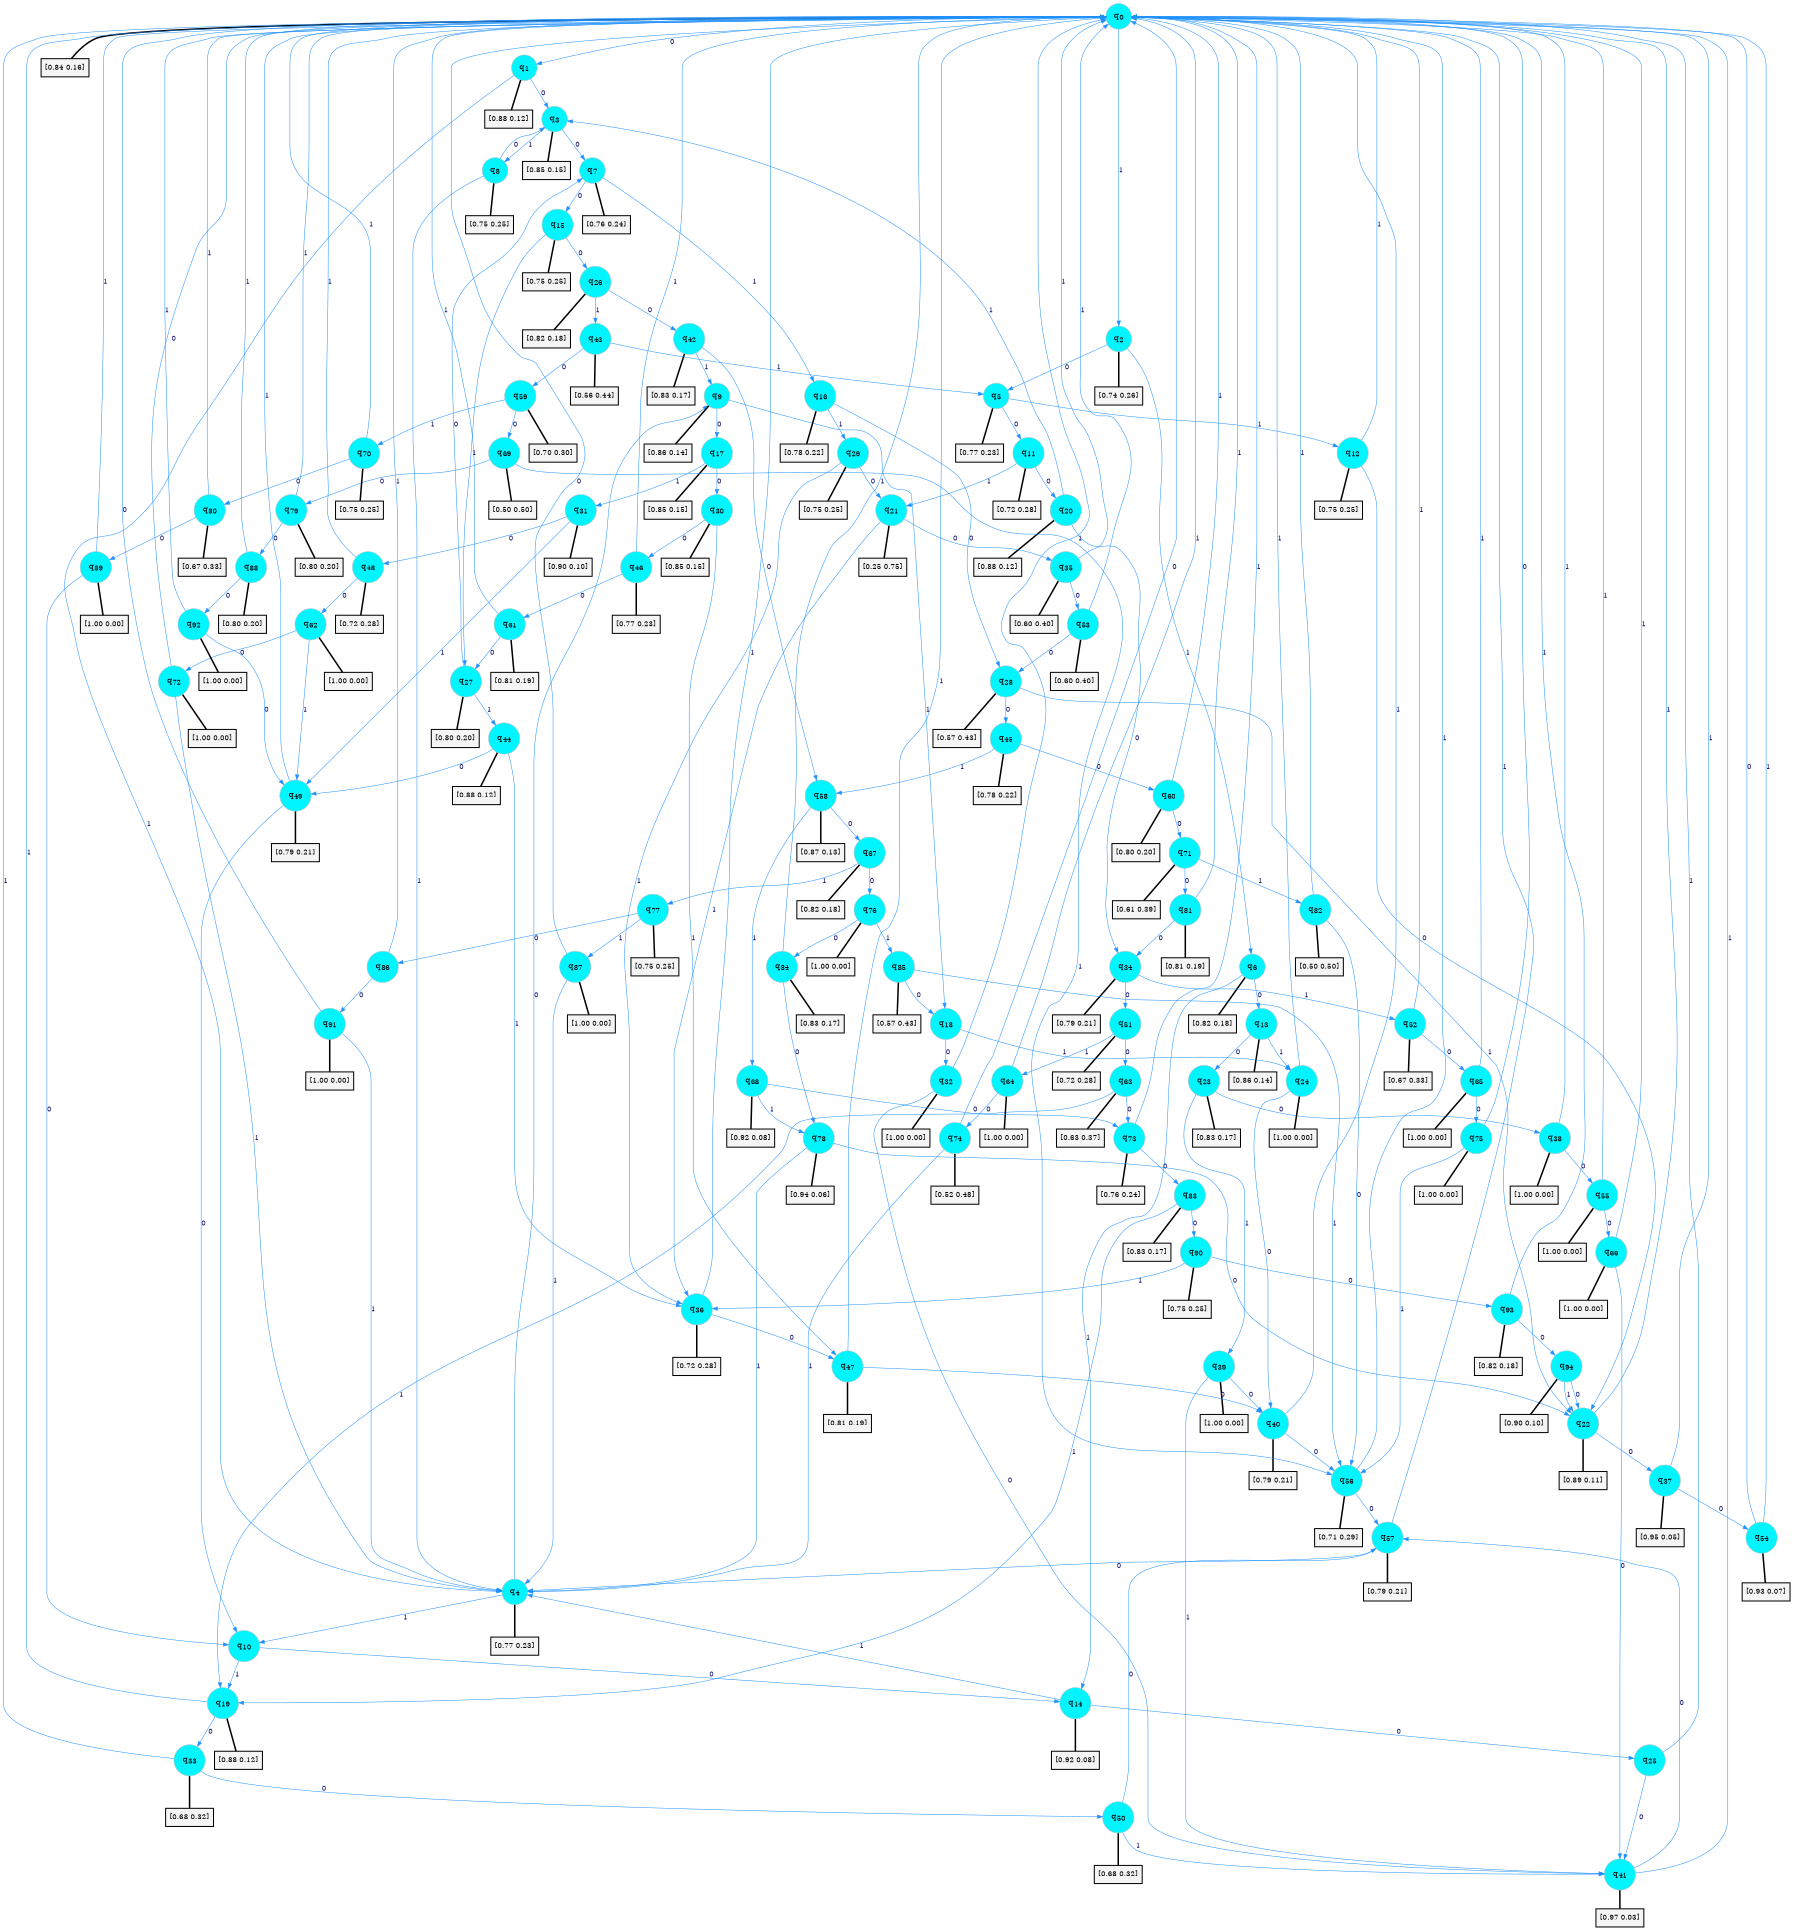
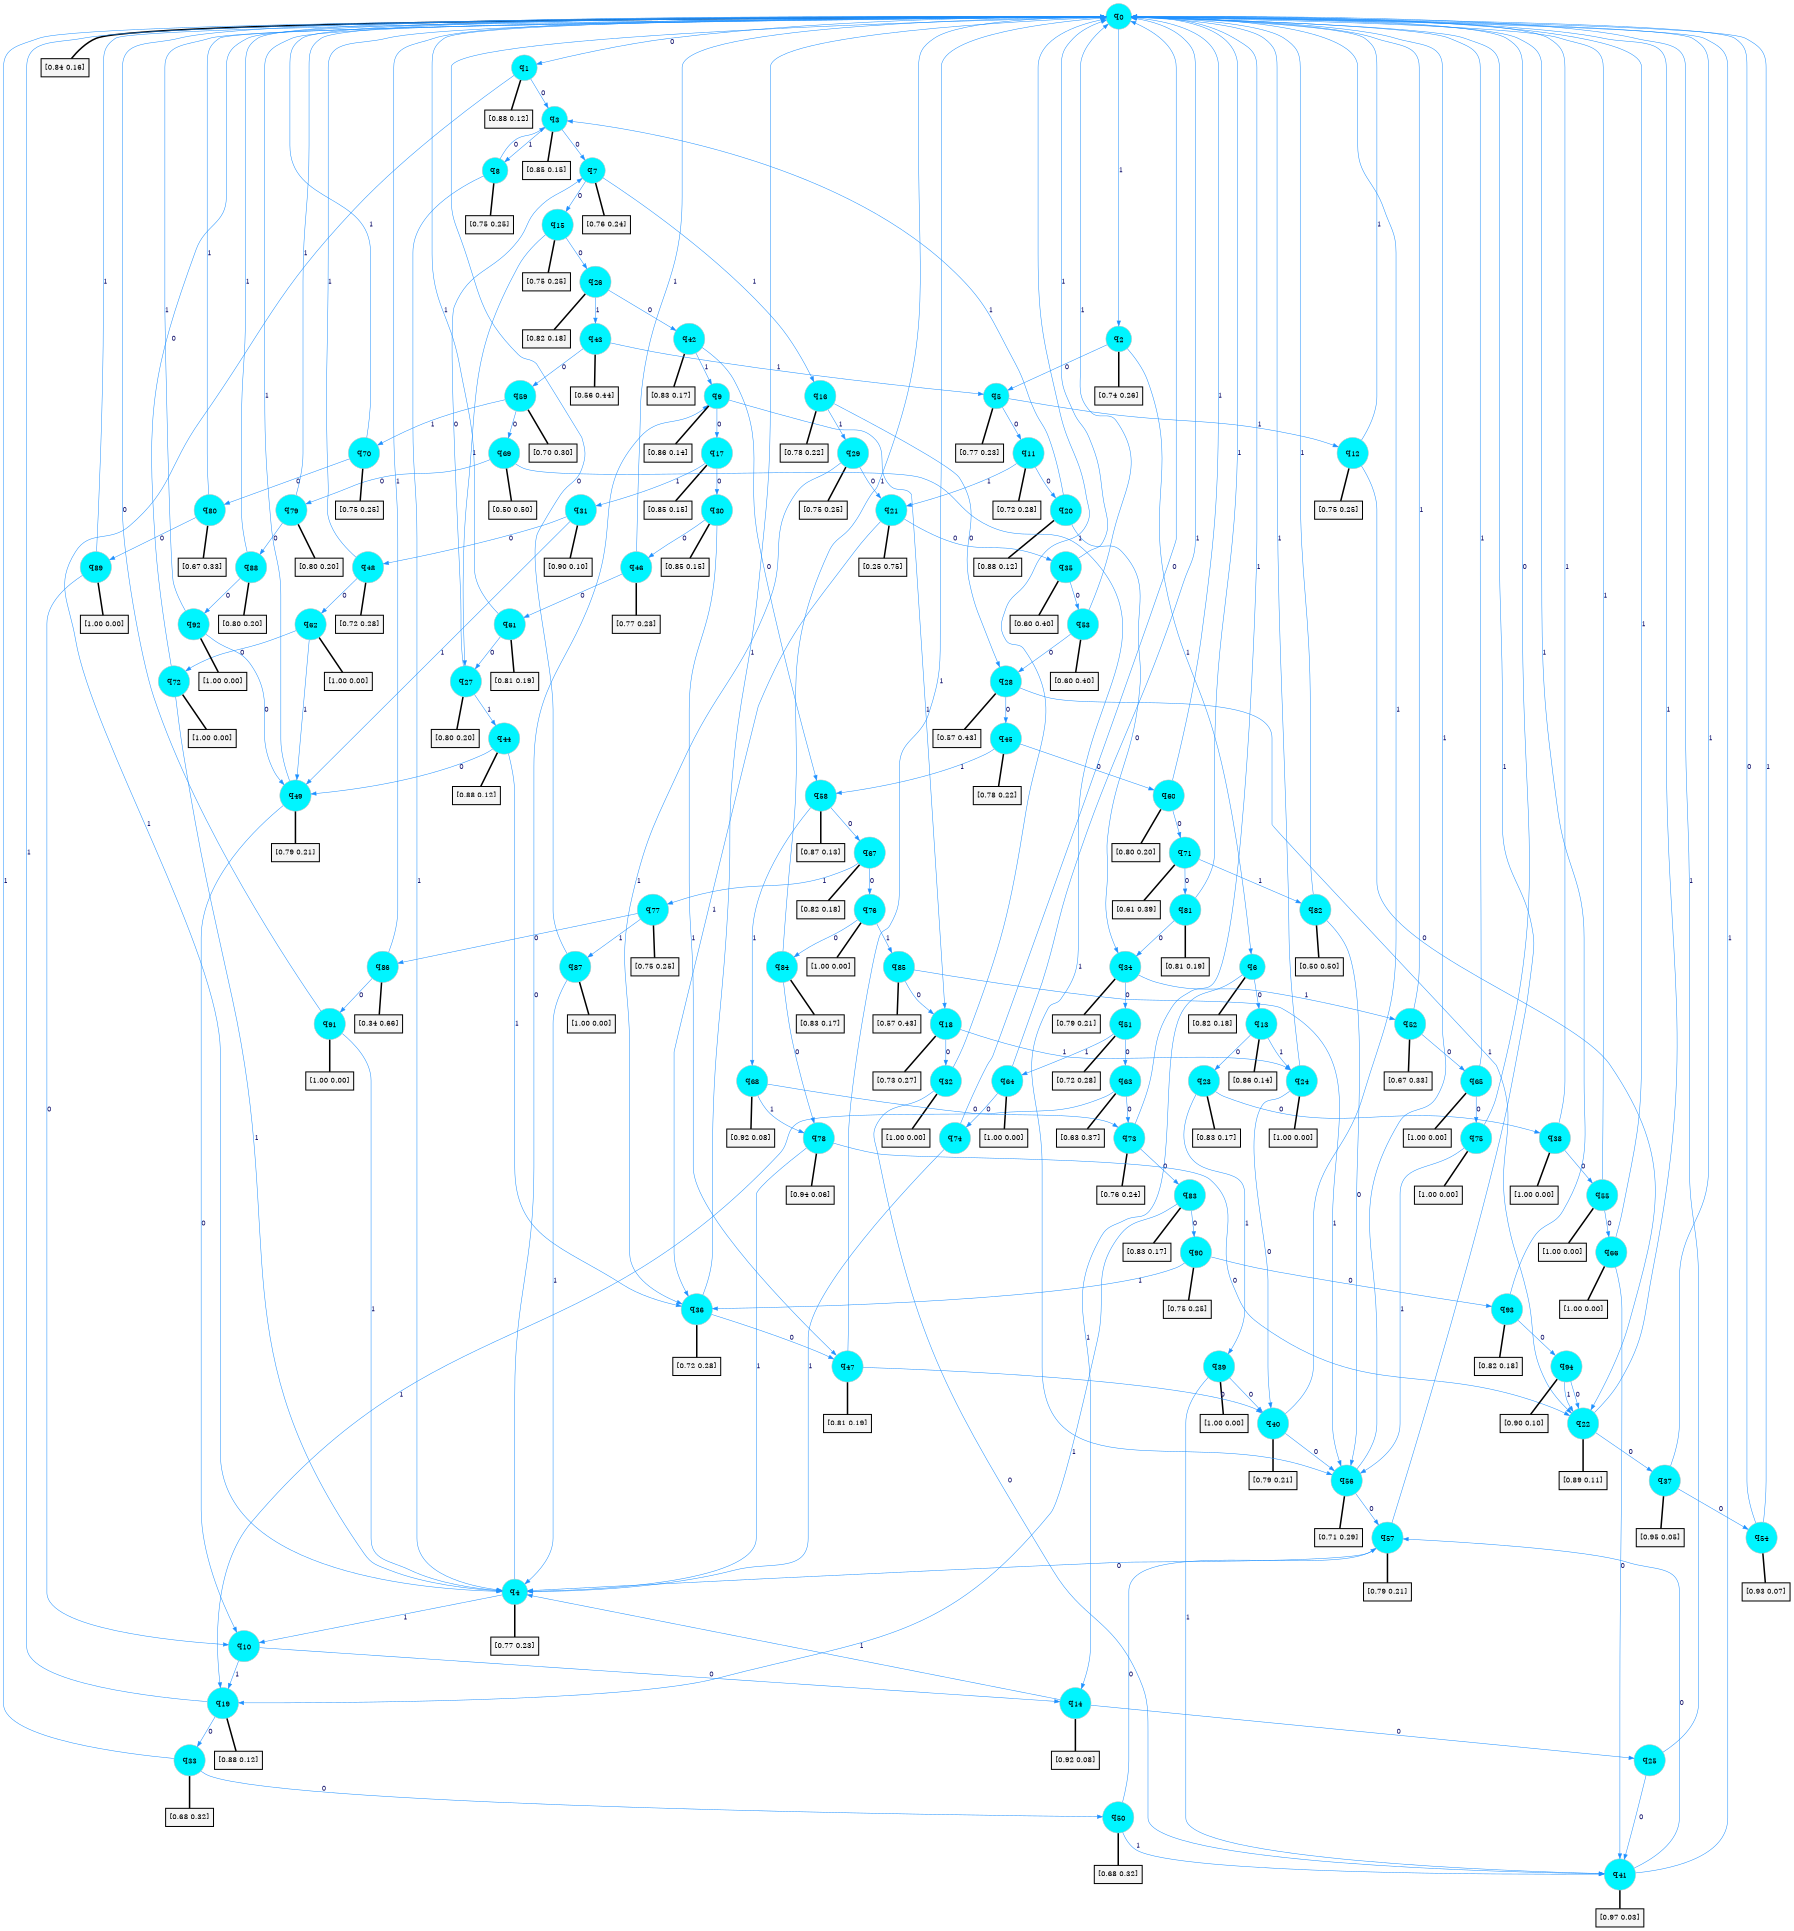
none -> (379, 1024)
none -> (897, 1081)
(955, 1195) -> none
